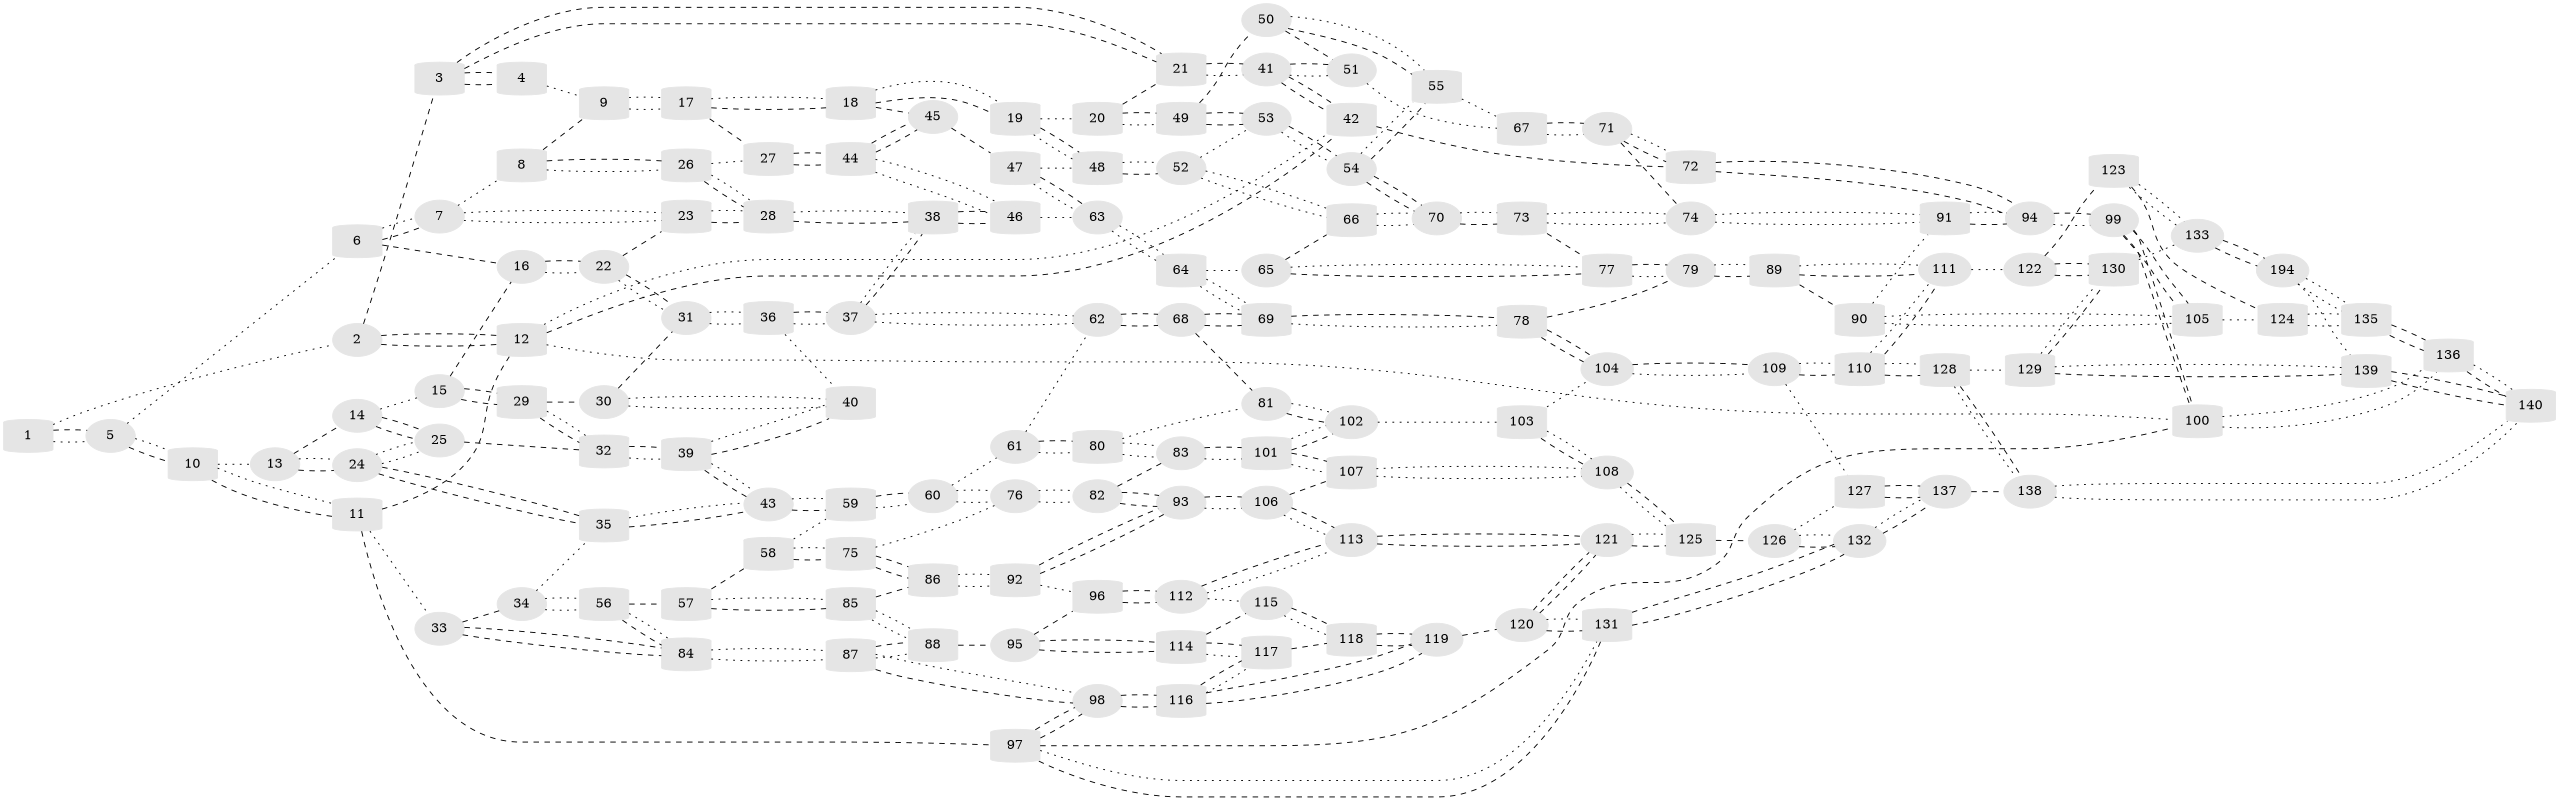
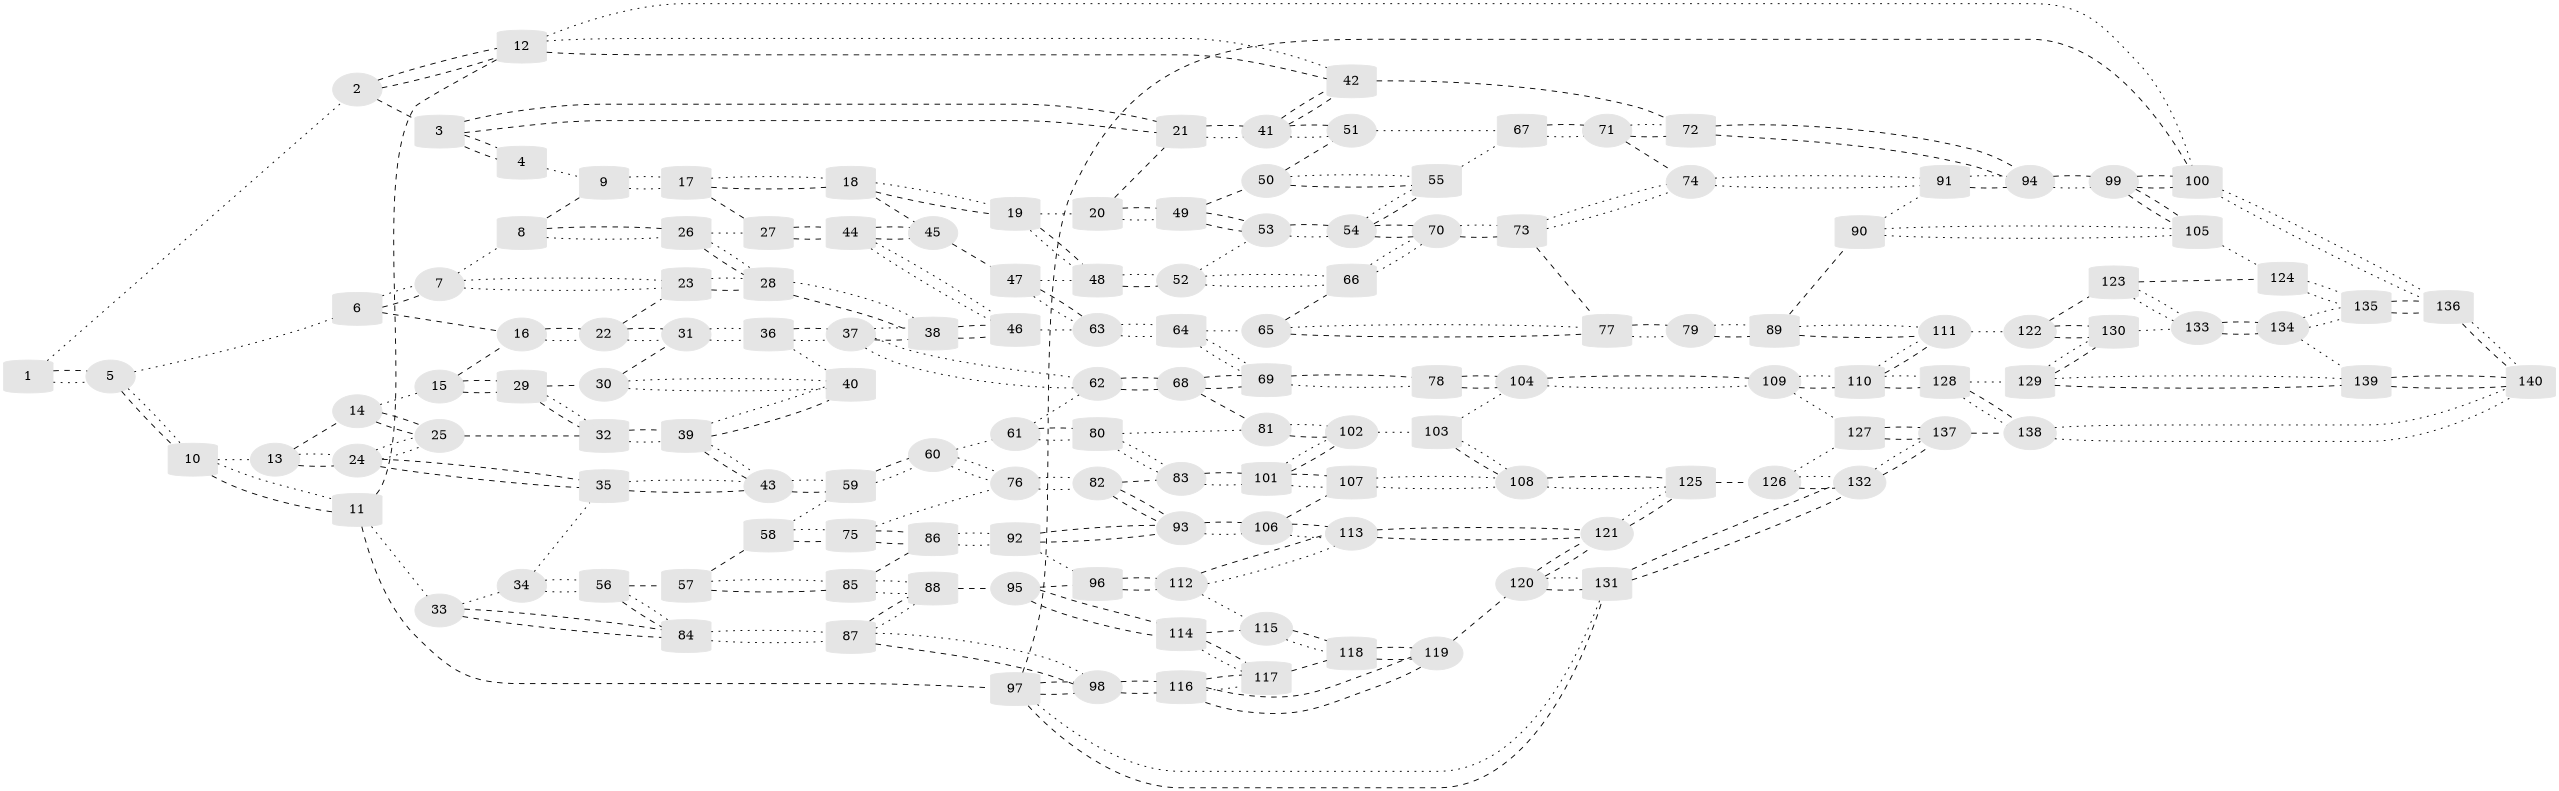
(2283, 271) -> (2283, 328)
(1610, 302) -> none
(481, 616) -> (481, 598)
